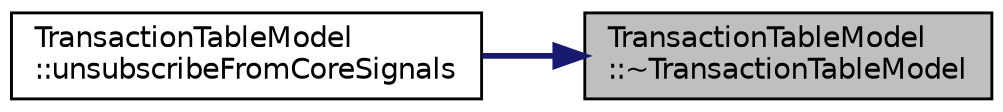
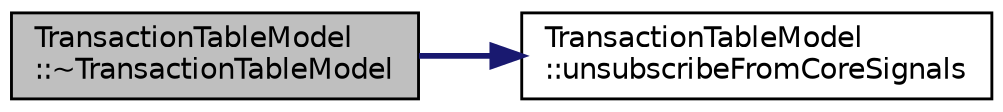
(519, 56) -> (456, 56)
